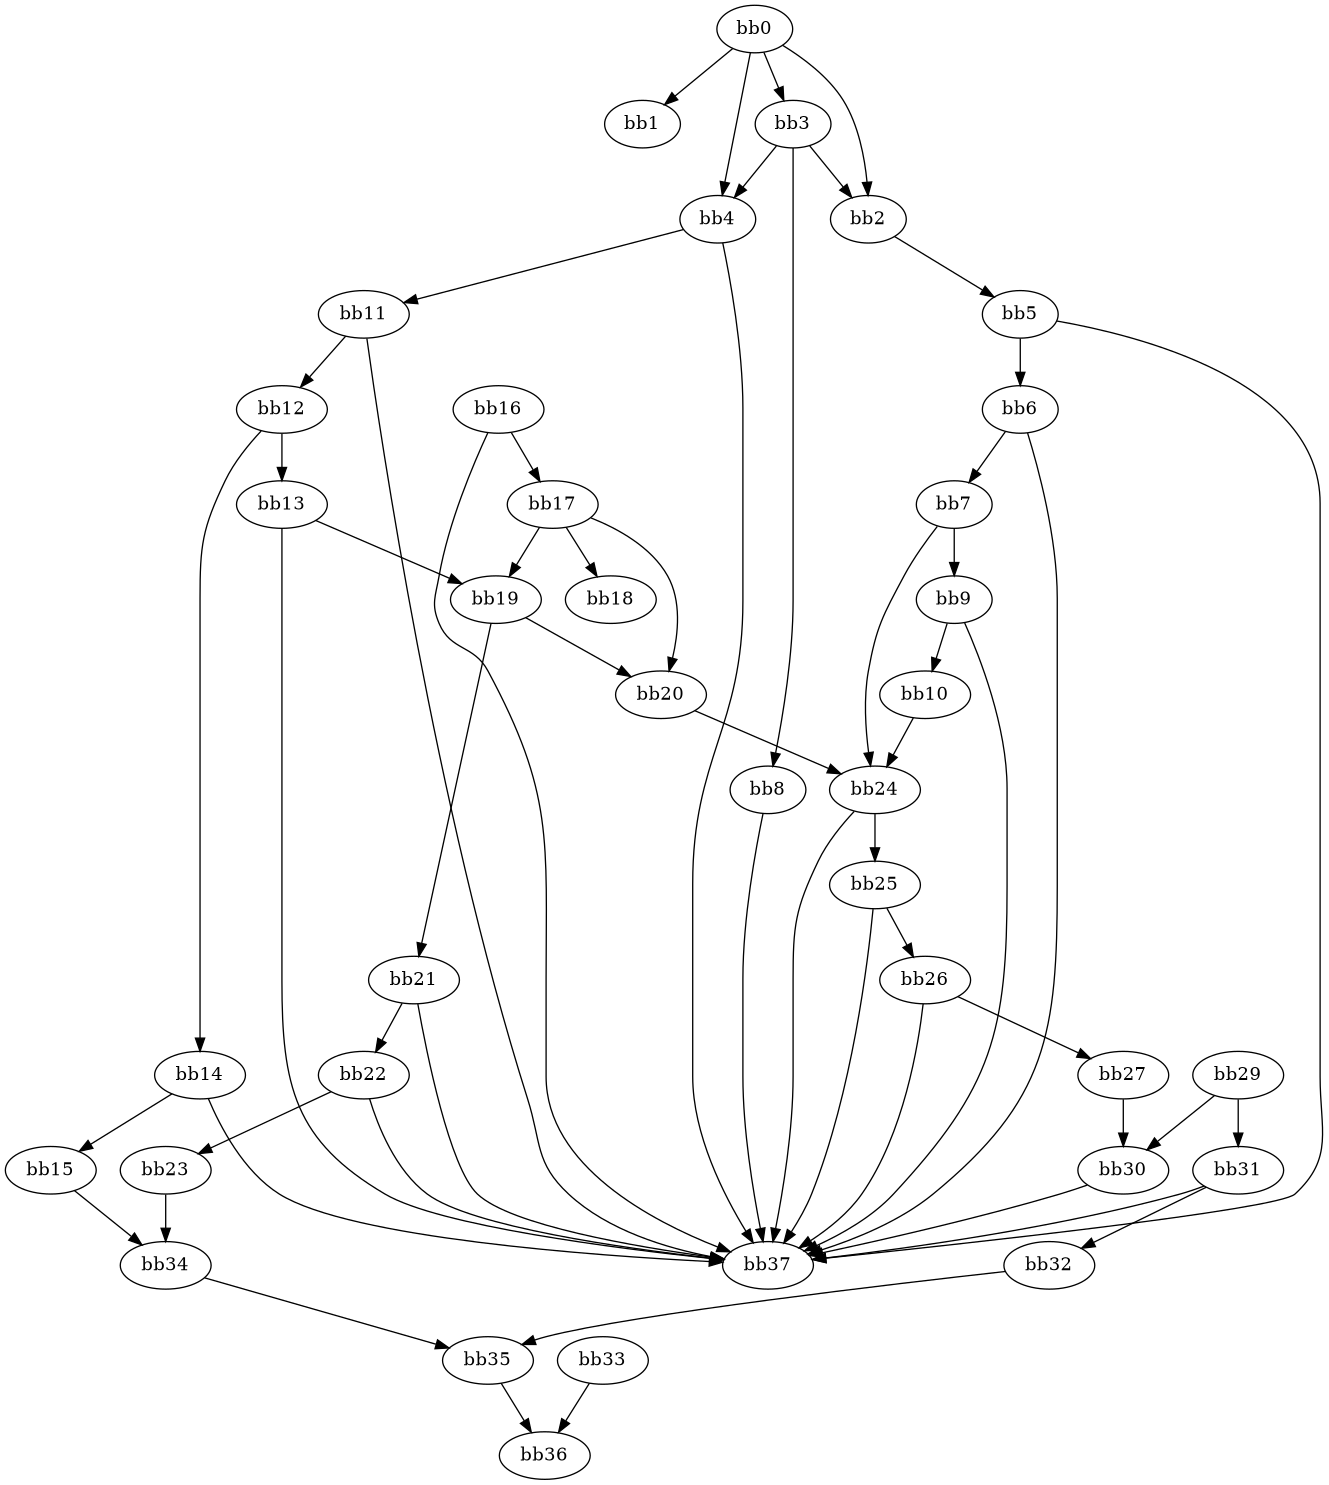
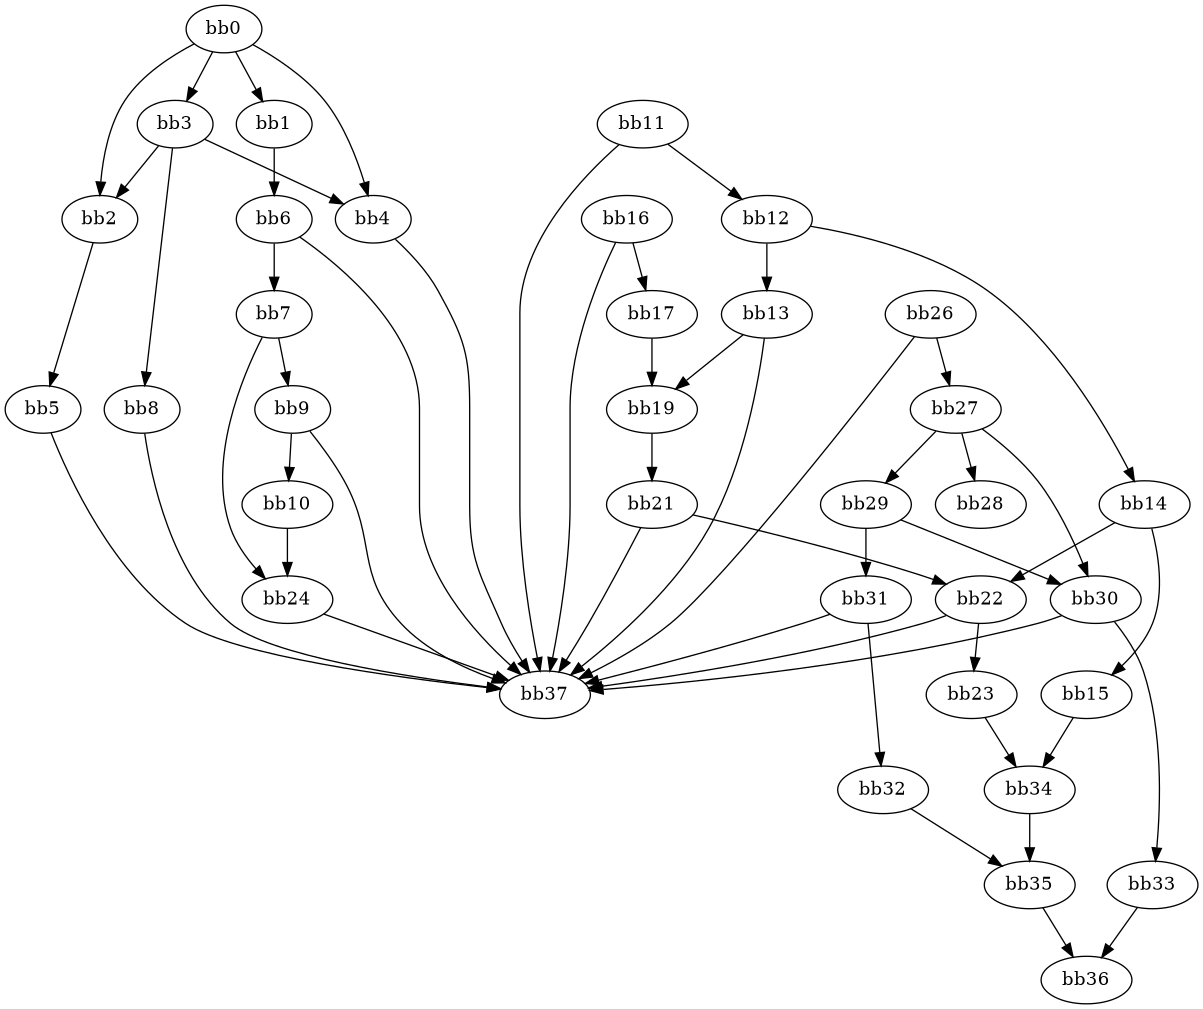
(550, 264) -> none
(1020, 355) -> (274, 163)
none -> (915, 452)
none -> (981, 505)
(611, 600) -> none
(661, 695) -> none
none -> (1156, 730)
(875, 885) -> none
(432, 1236) -> (1066, 550)
